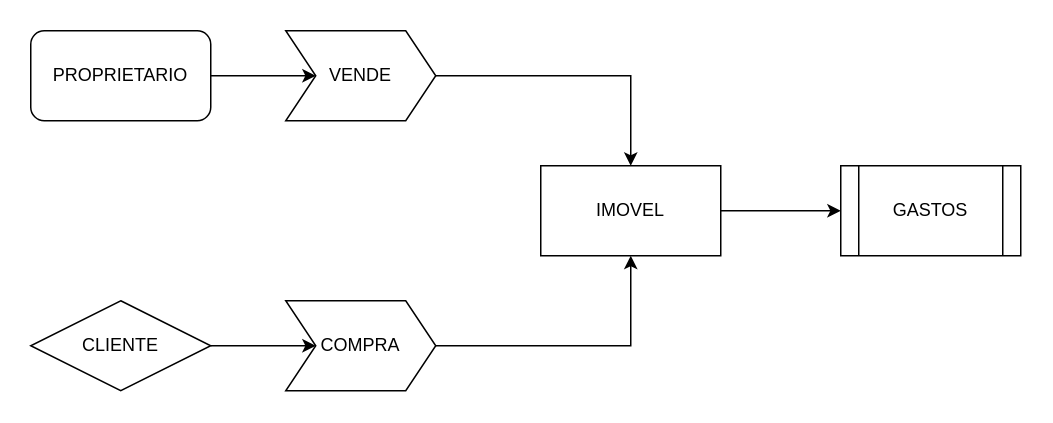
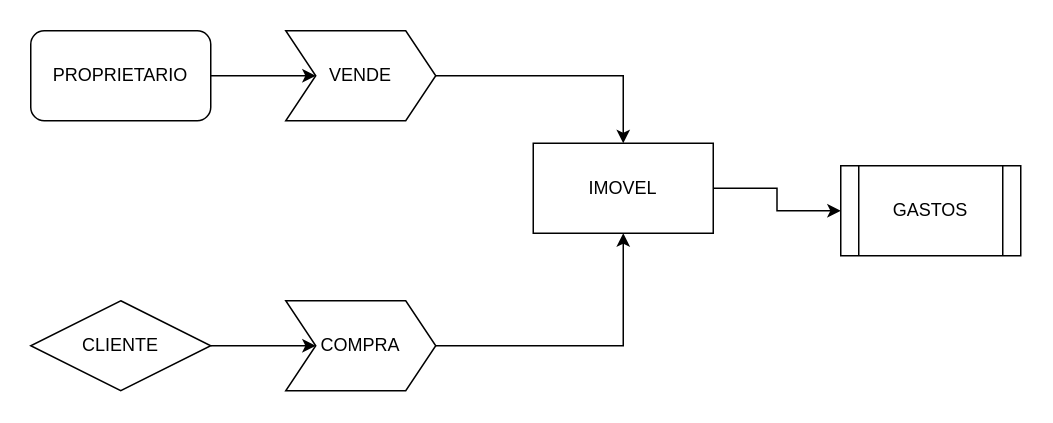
(631, 211) -> (623, 188)
